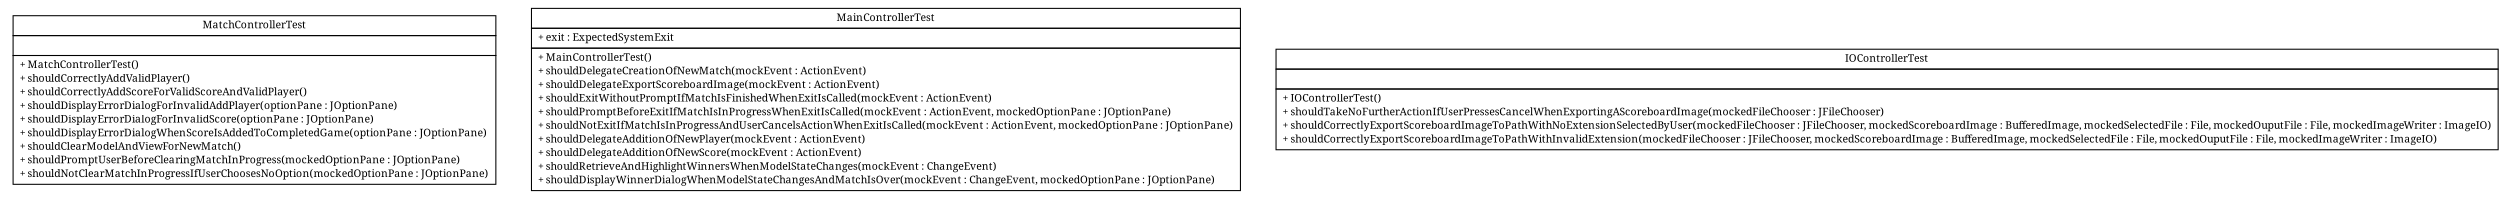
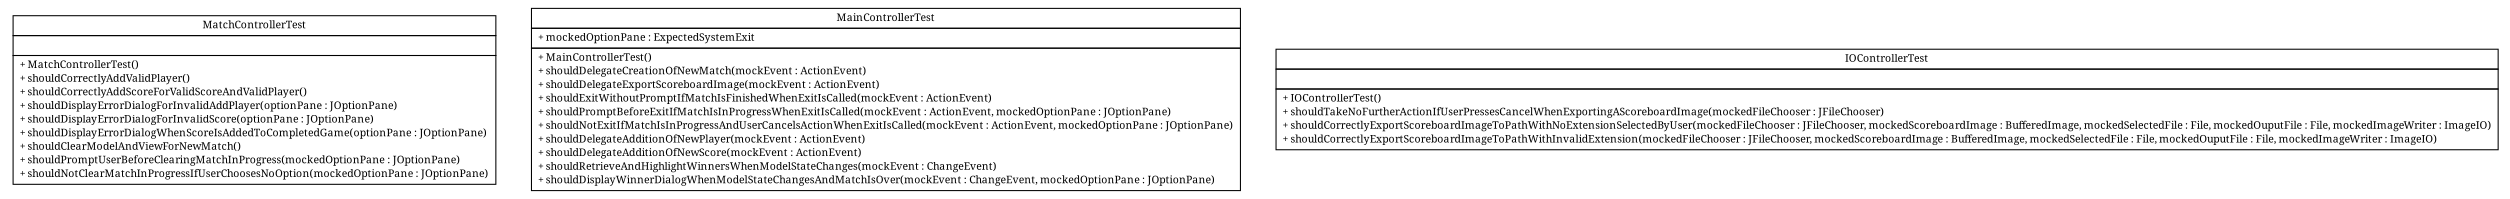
(606, 38) -> (647, 38)
